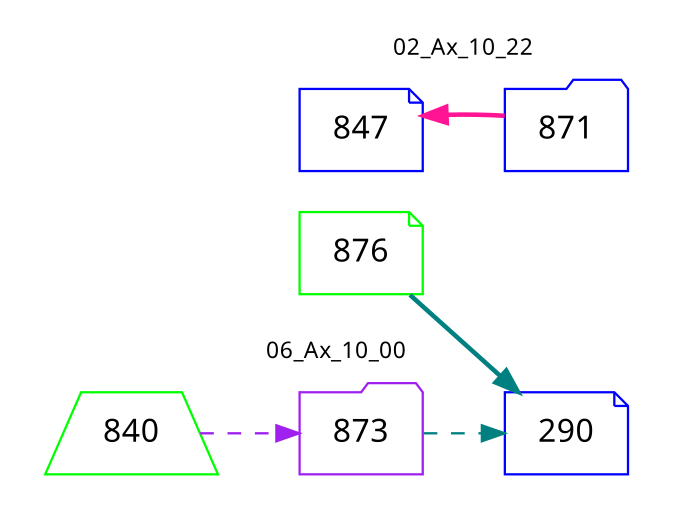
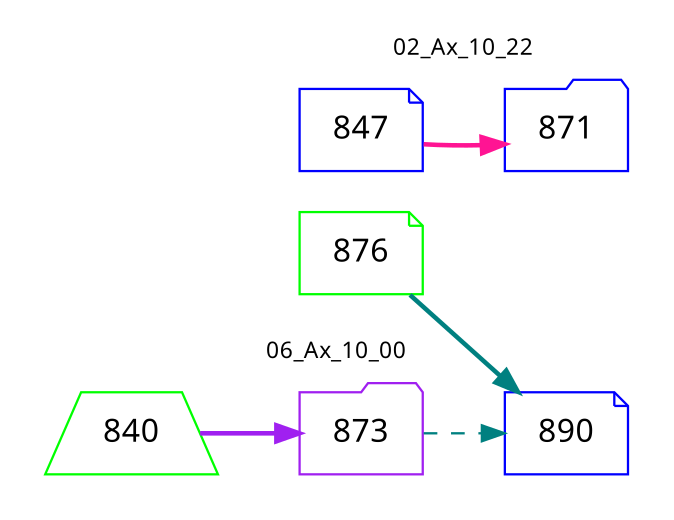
(476, 115) -> (453, 145)
(238, 433) -> (238, 433)
(566, 433) -> (566, 433)
